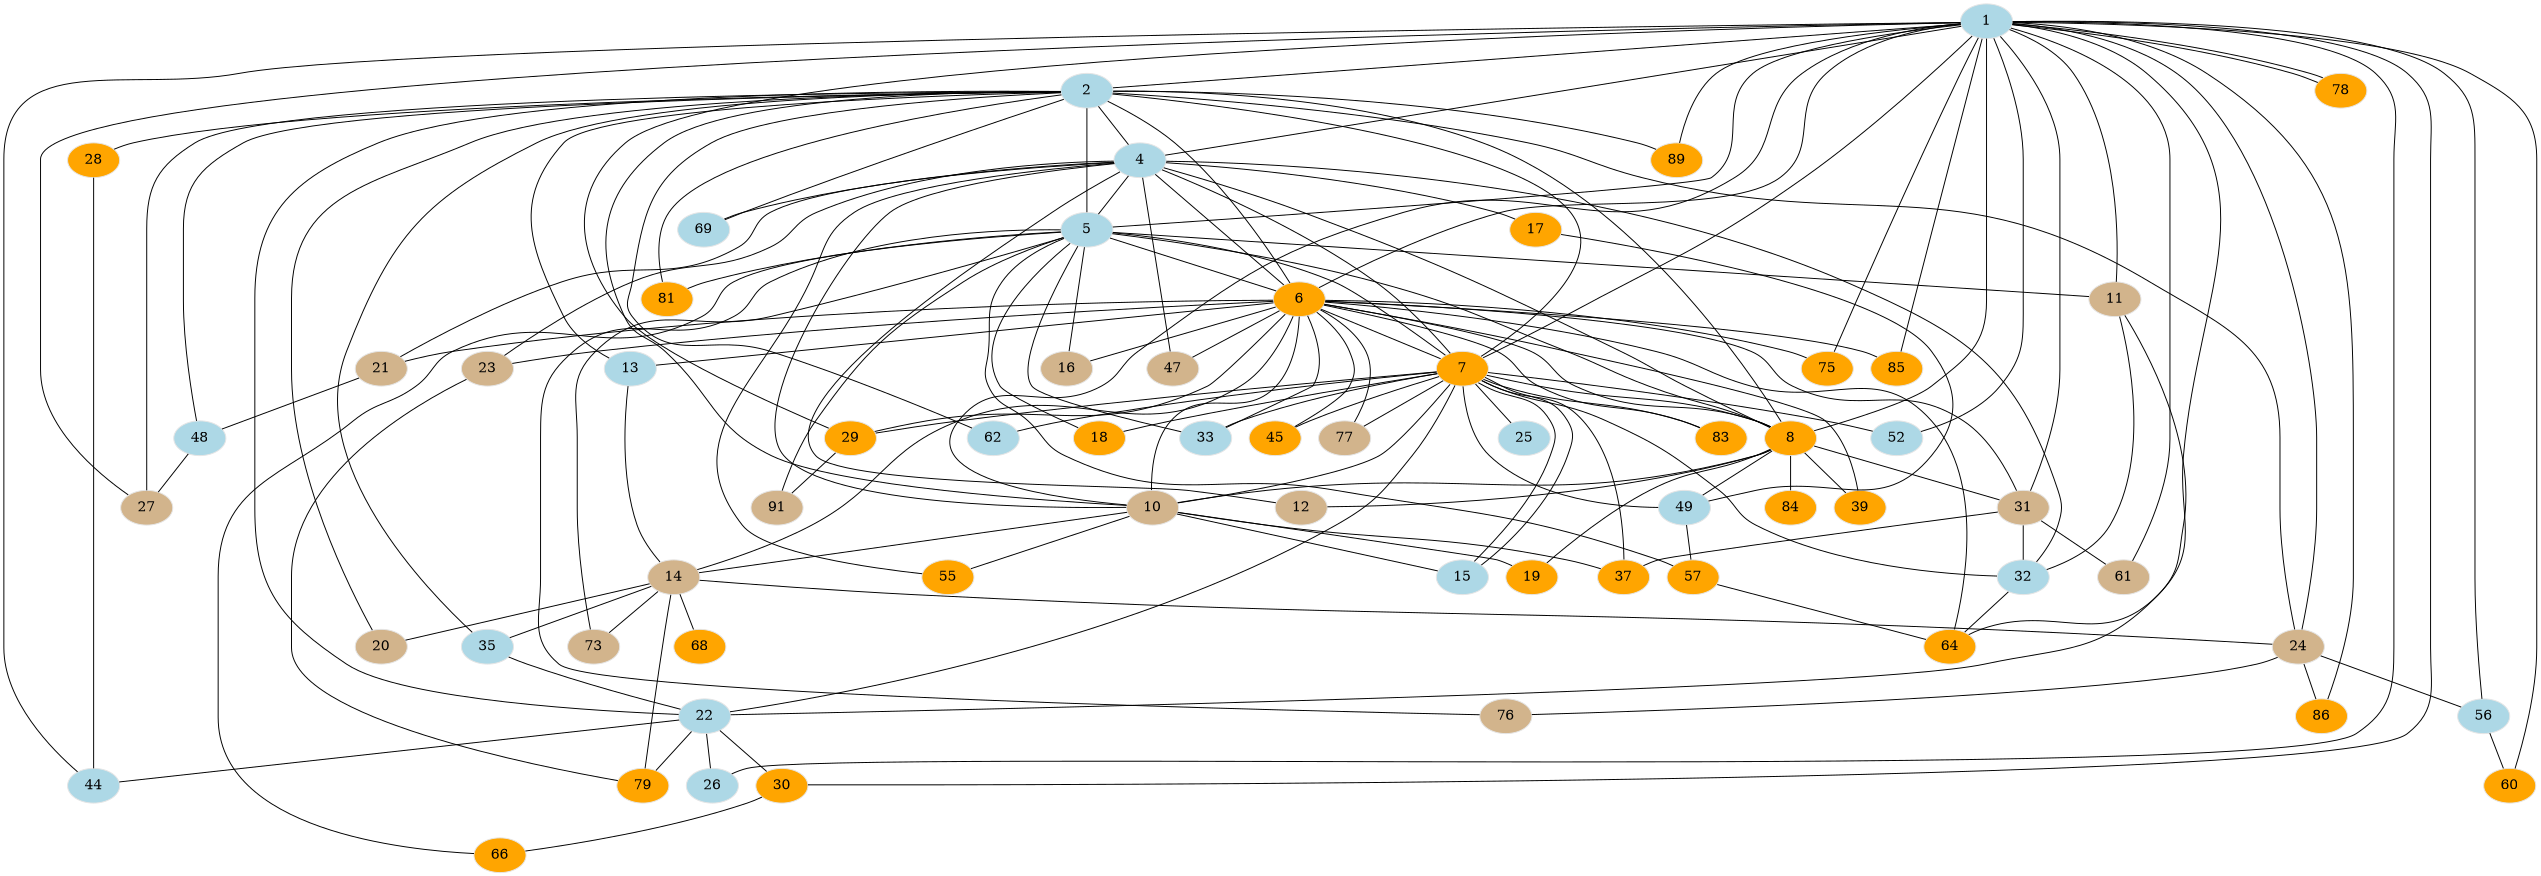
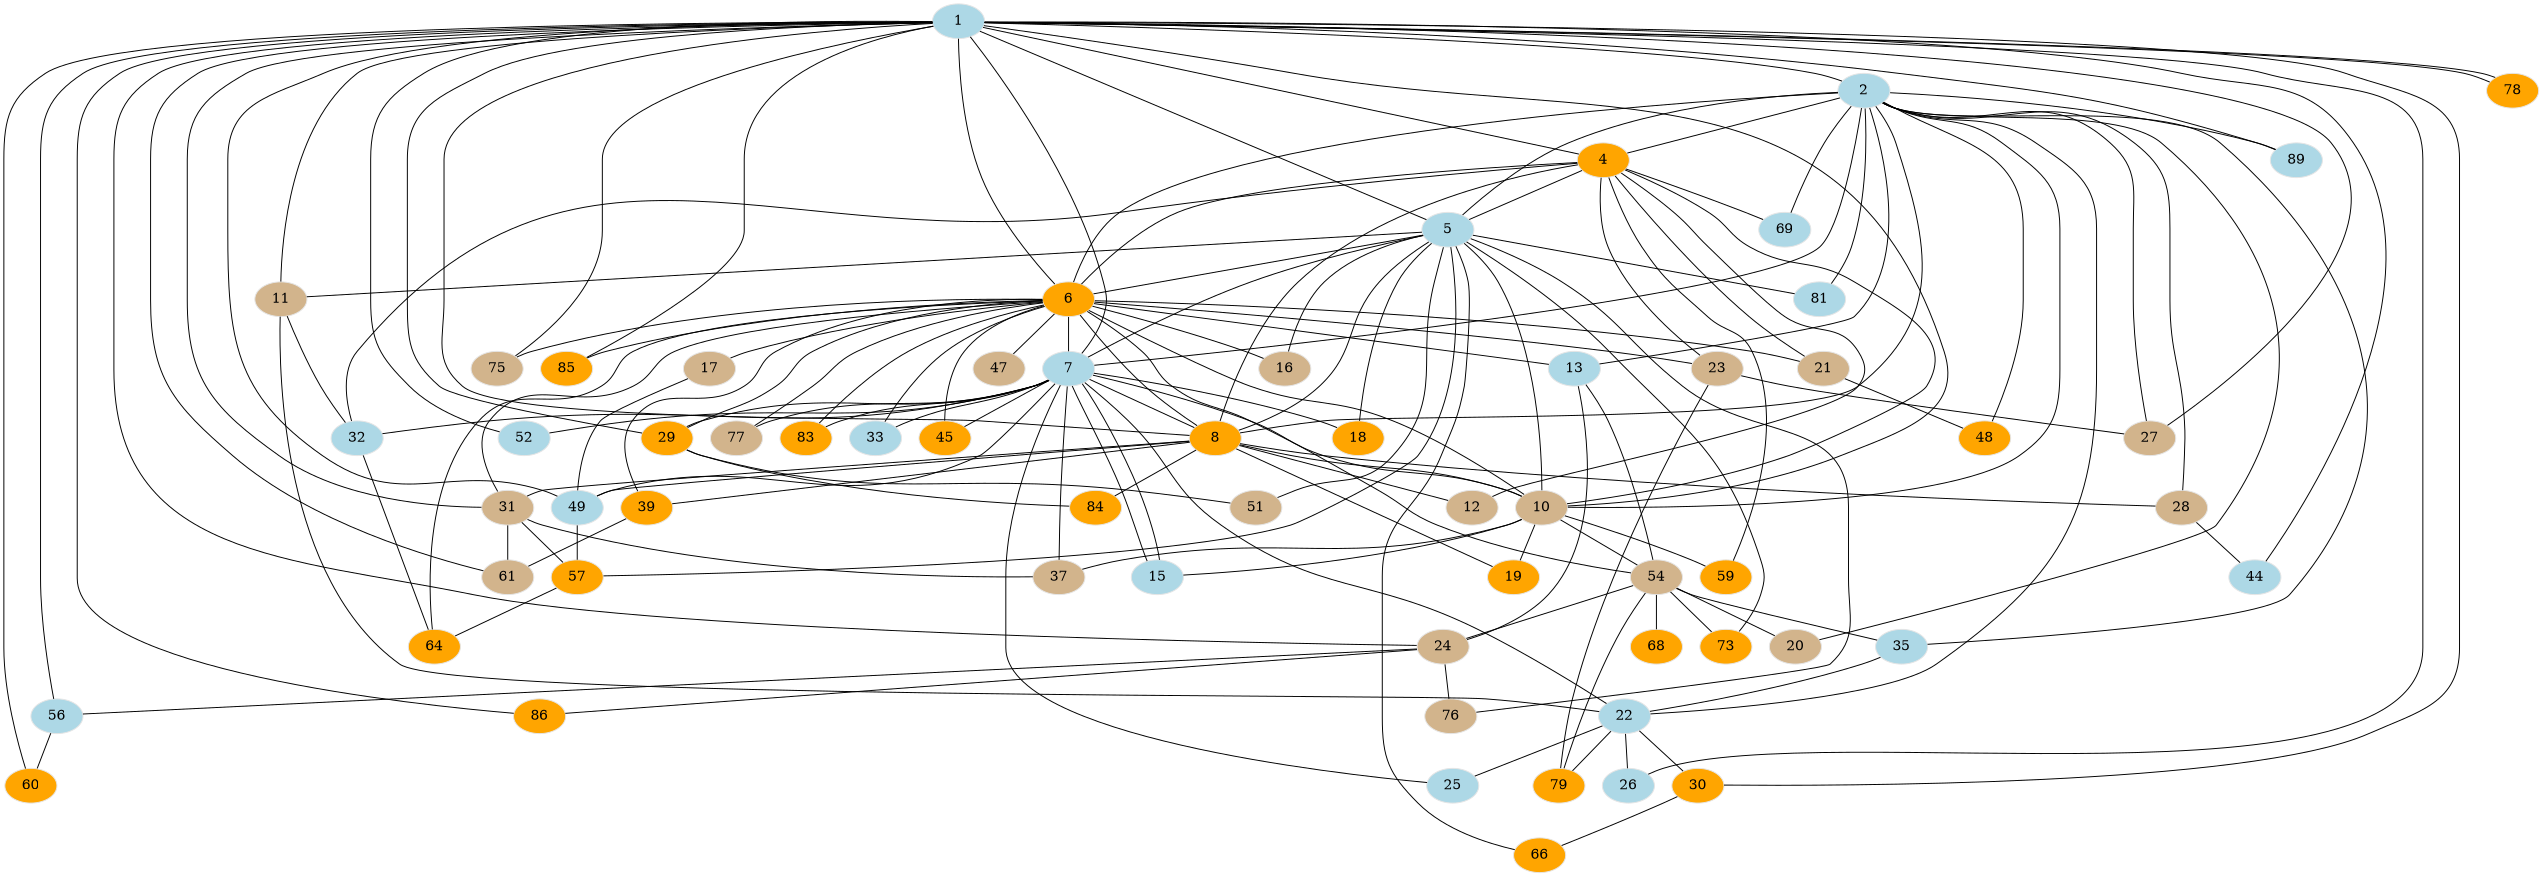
(94, 160) -> (2182, 508)
(1140, 160) -> (1603, 160)
(1677, 160) -> (2296, 160)
(1342, 181) -> (854, 328)
(1838, 204) -> (1578, 541)
(1536, 230) -> (709, 369)
(1302, 236) -> none
(1156, 265) -> none
(667, 299) -> (1820, 299)
(2200, 353) -> (278, 92)
(1462, 369) -> (1069, 369)
(1827, 369) -> (497, 369)
(1034, 388) -> (1525, 352)
(200, 438) -> (1985, 438)
(993, 438) -> none
(173, 473) -> (1942, 409)
none -> (1766, 489)
none -> (876, 490)
(777, 508) -> (1256, 508)
(2023, 543) -> (542, 542)
none -> (570, 546)
(674, 577) -> (1656, 577)
(948, 577) -> (1726, 577)
(1624, 577) -> (1059, 577)
(594, 647) -> (1726, 647)
(399, 751) -> (1539, 751)
